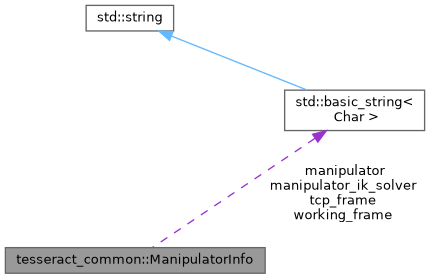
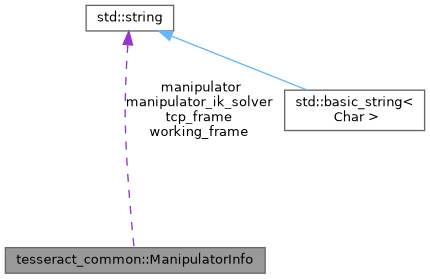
(234, 193) -> (126, 146)
